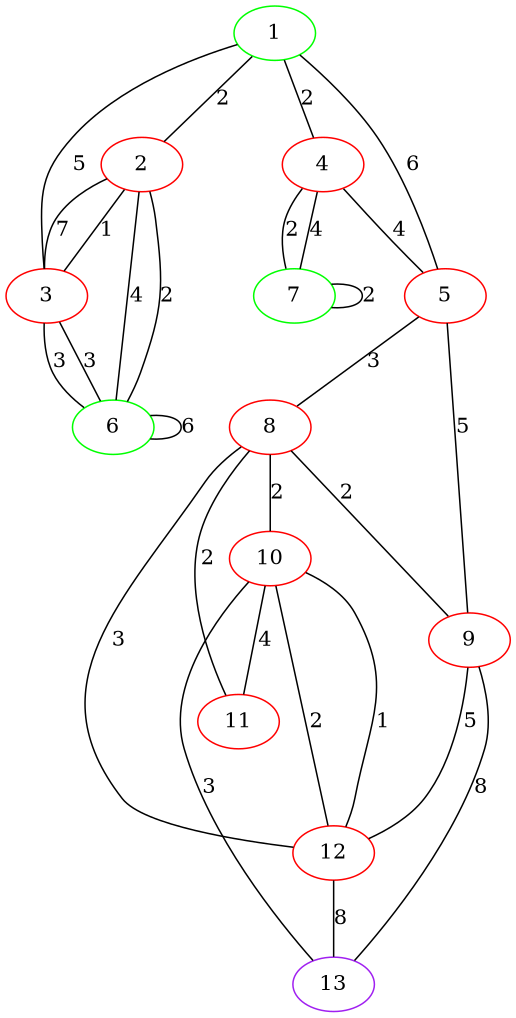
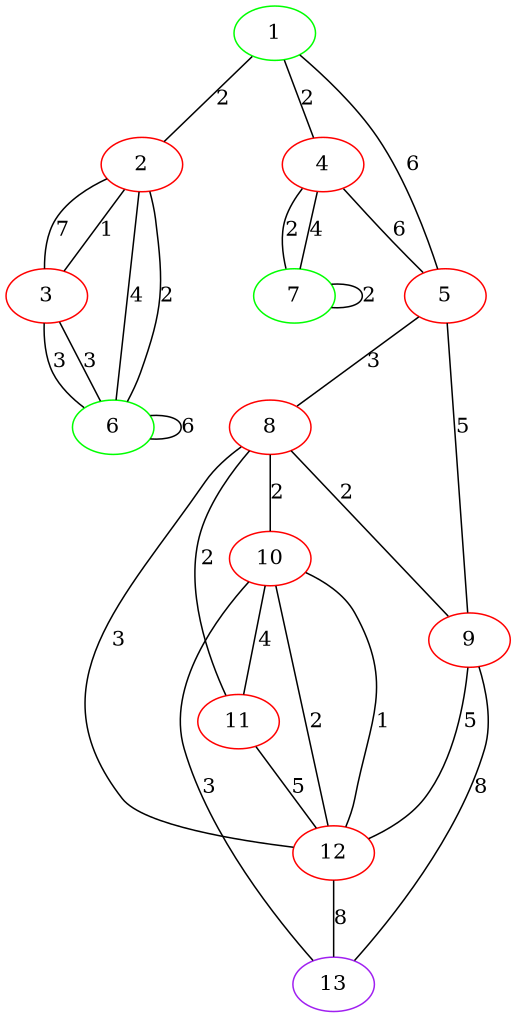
(91, 119) -> none
(400, 230) -> (400, 230)
none -> (286, 787)
